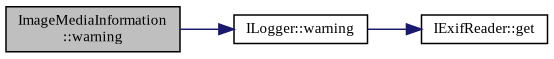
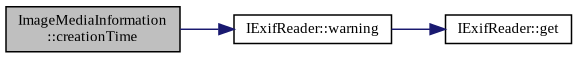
(93, 29) -> (93, 29)
(301, 29) -> (313, 29)
